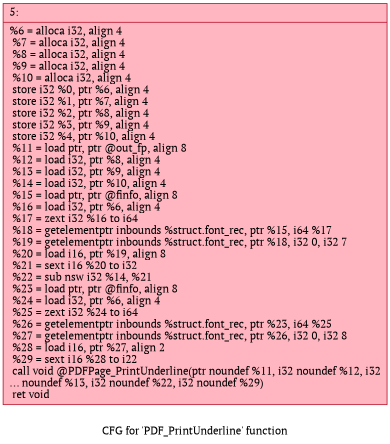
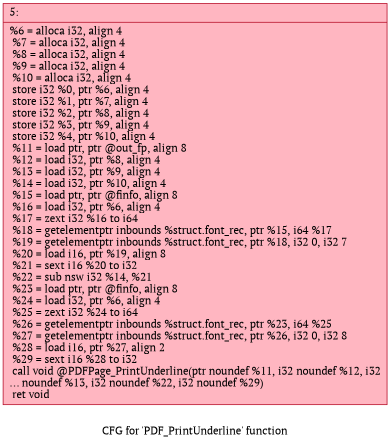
(74, 360) -> (74, 360)
